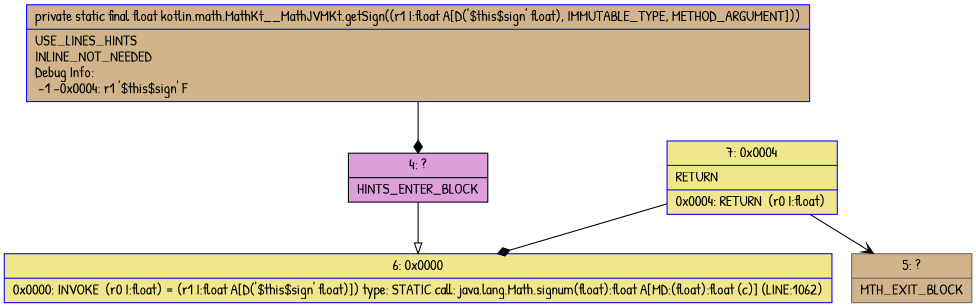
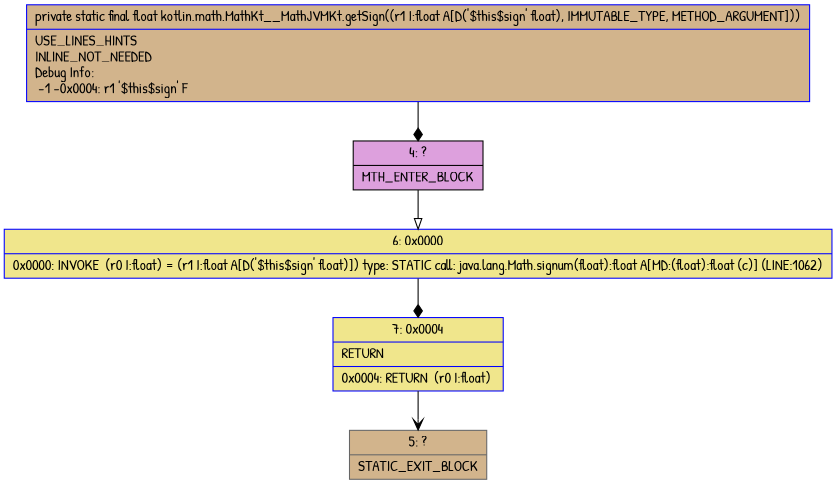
(418, 189) -> (418, 177)
(589, 227) -> (418, 291)
(912, 290) -> (418, 467)
